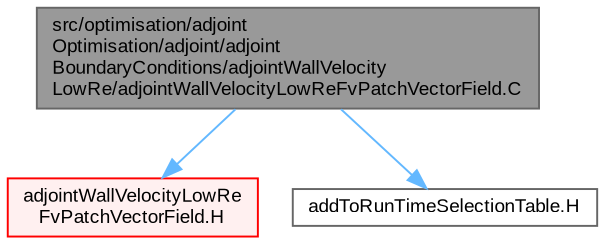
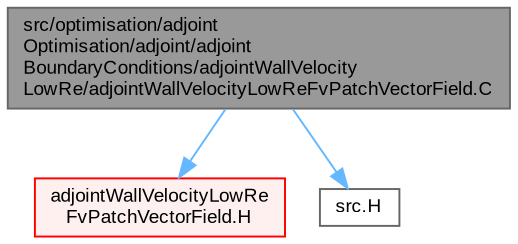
(445, 207) -> (360, 207)
